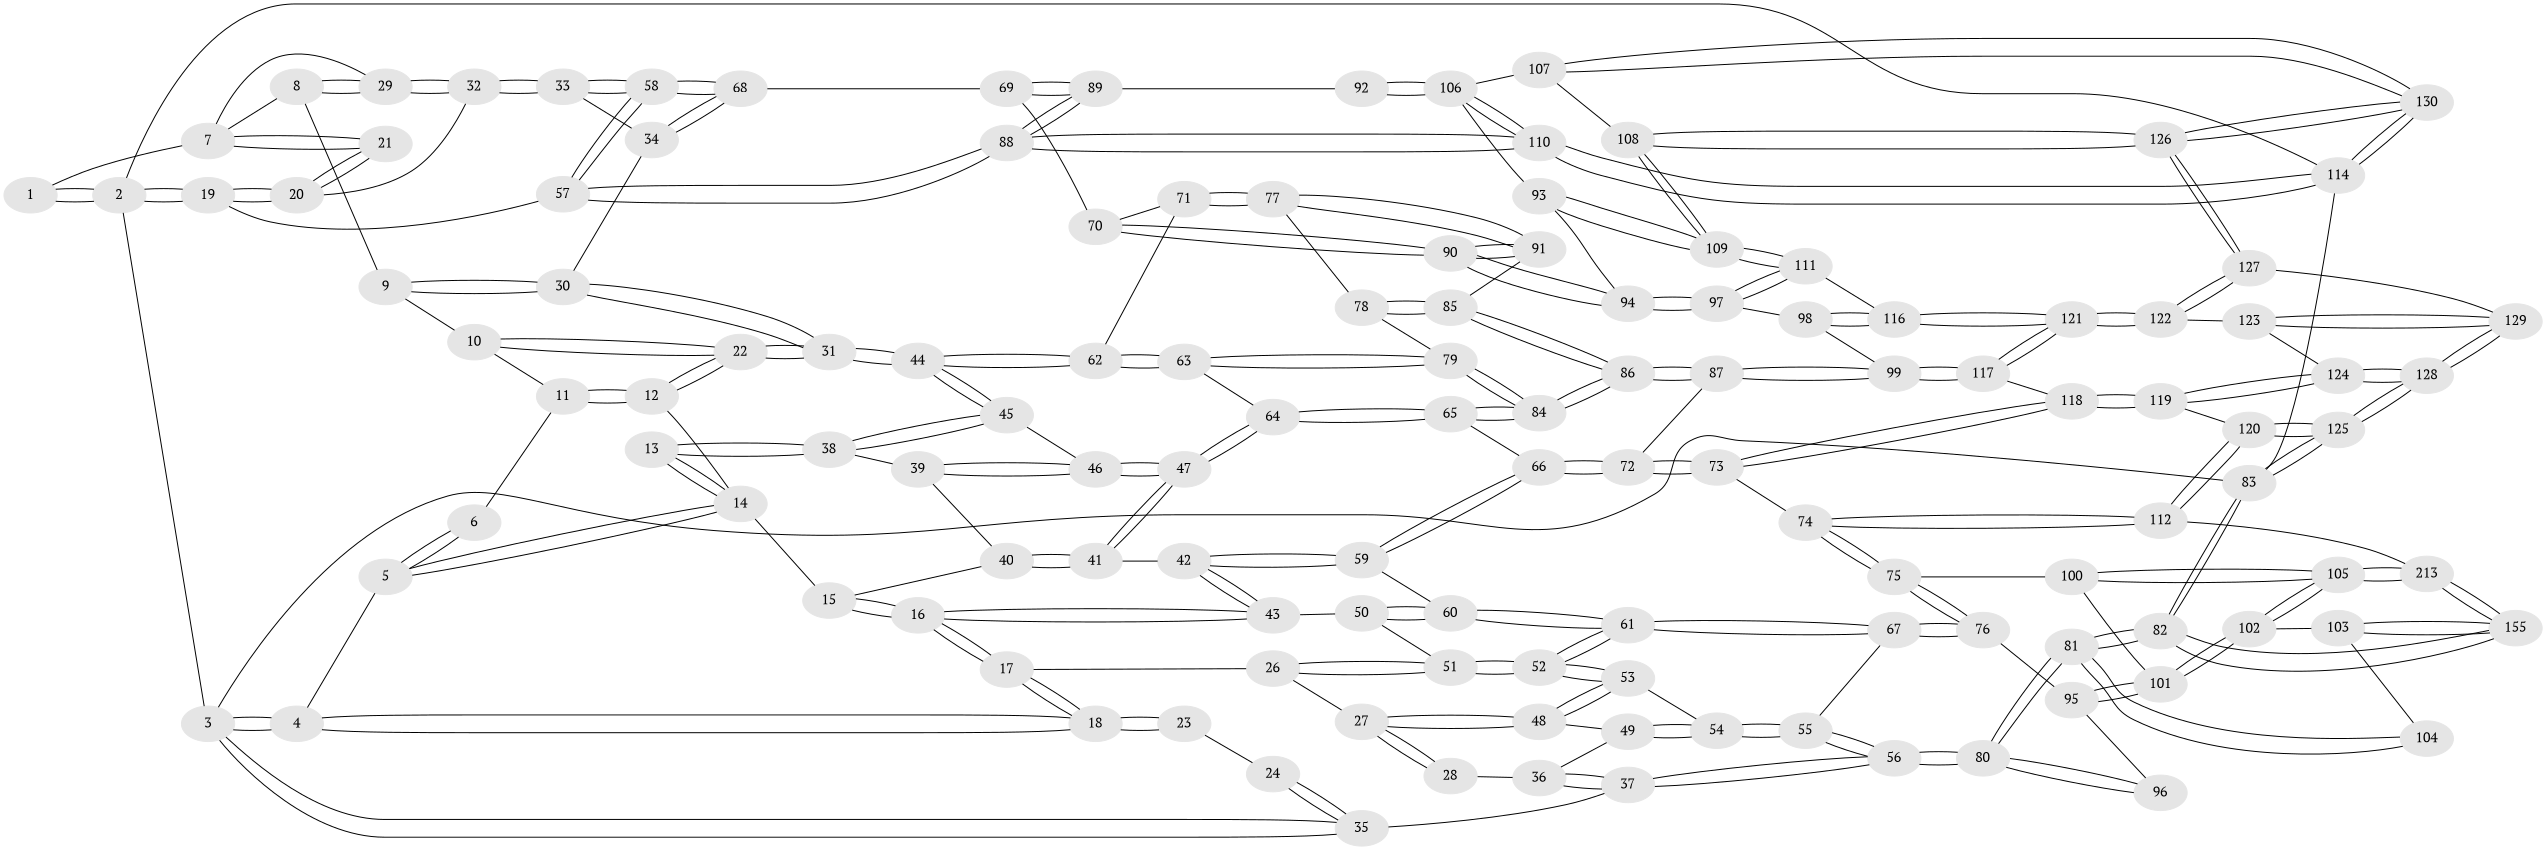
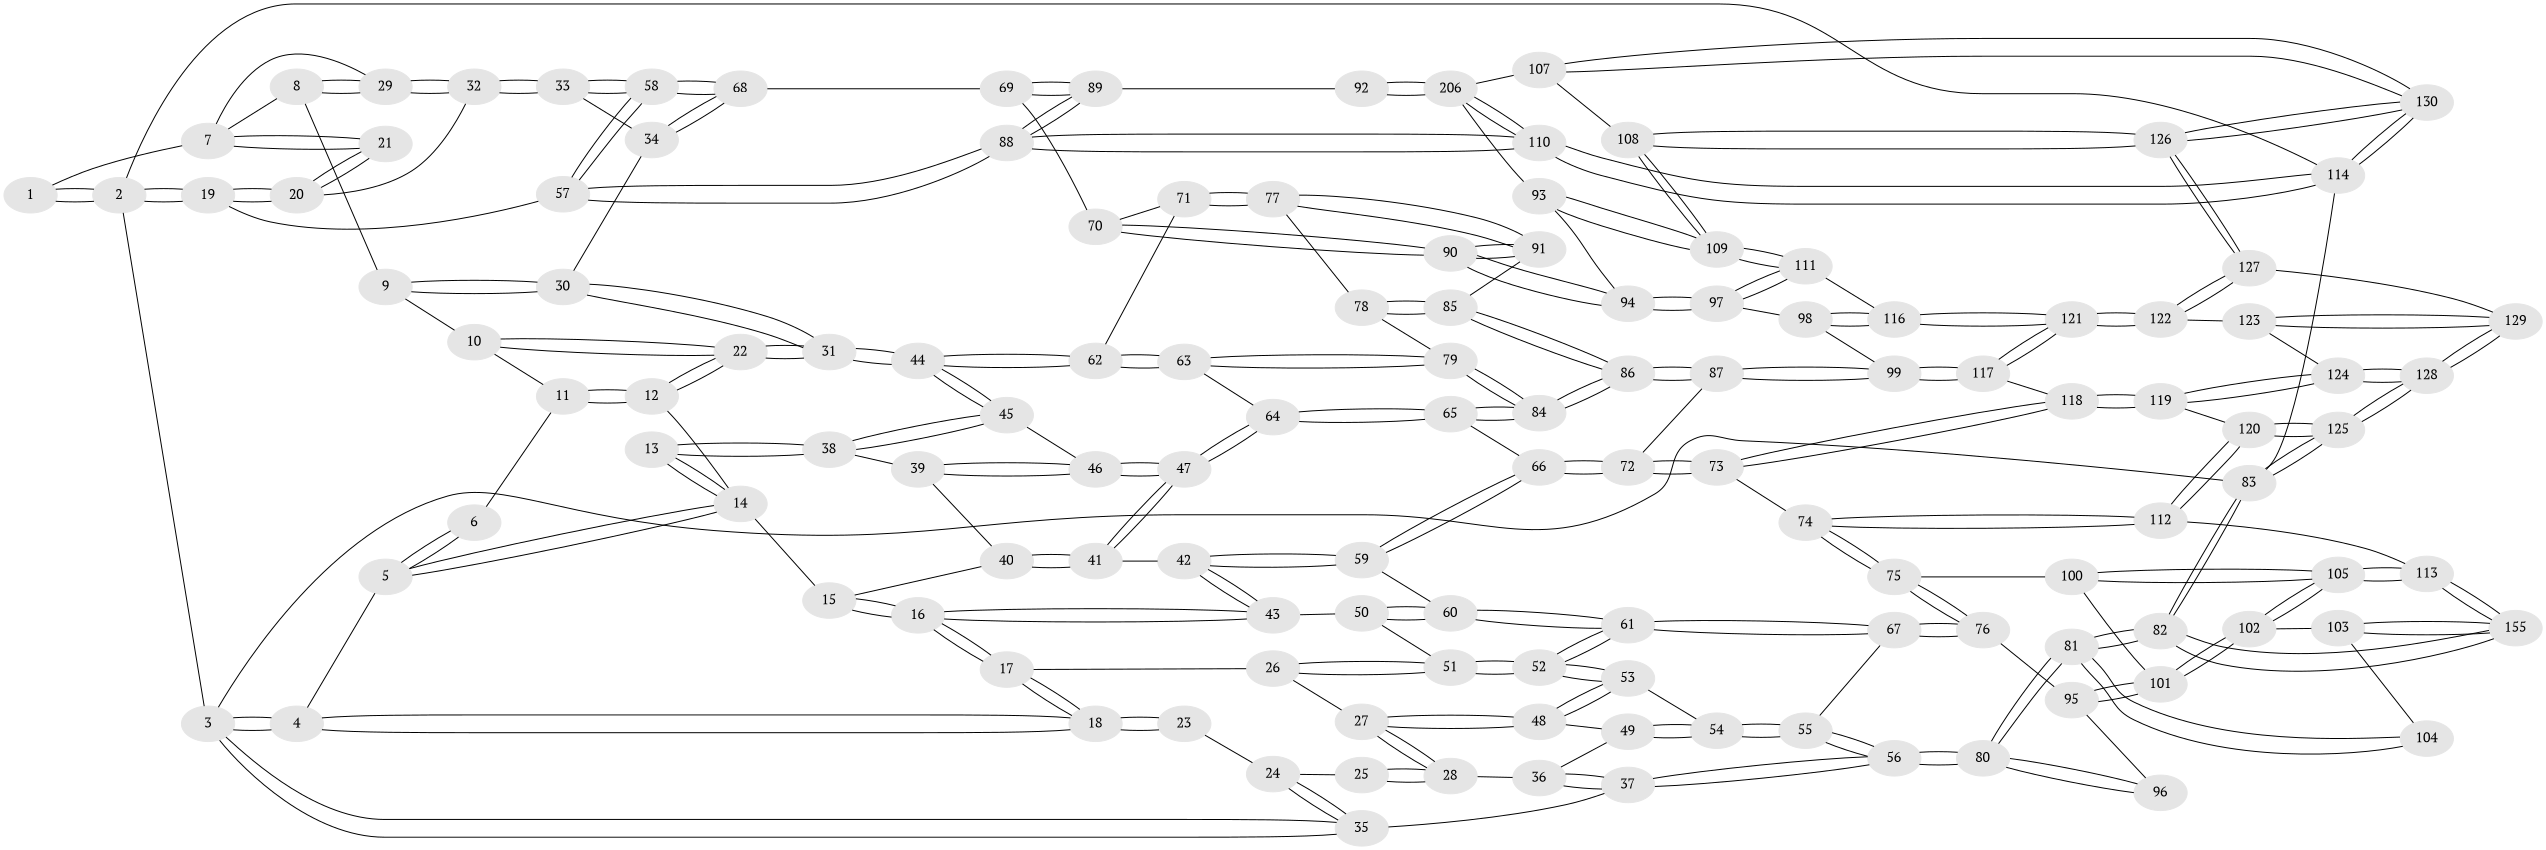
(1451, 89) -> (1451, 89)
(2427, 574) -> (2427, 574)
none -> (1362, 775)
